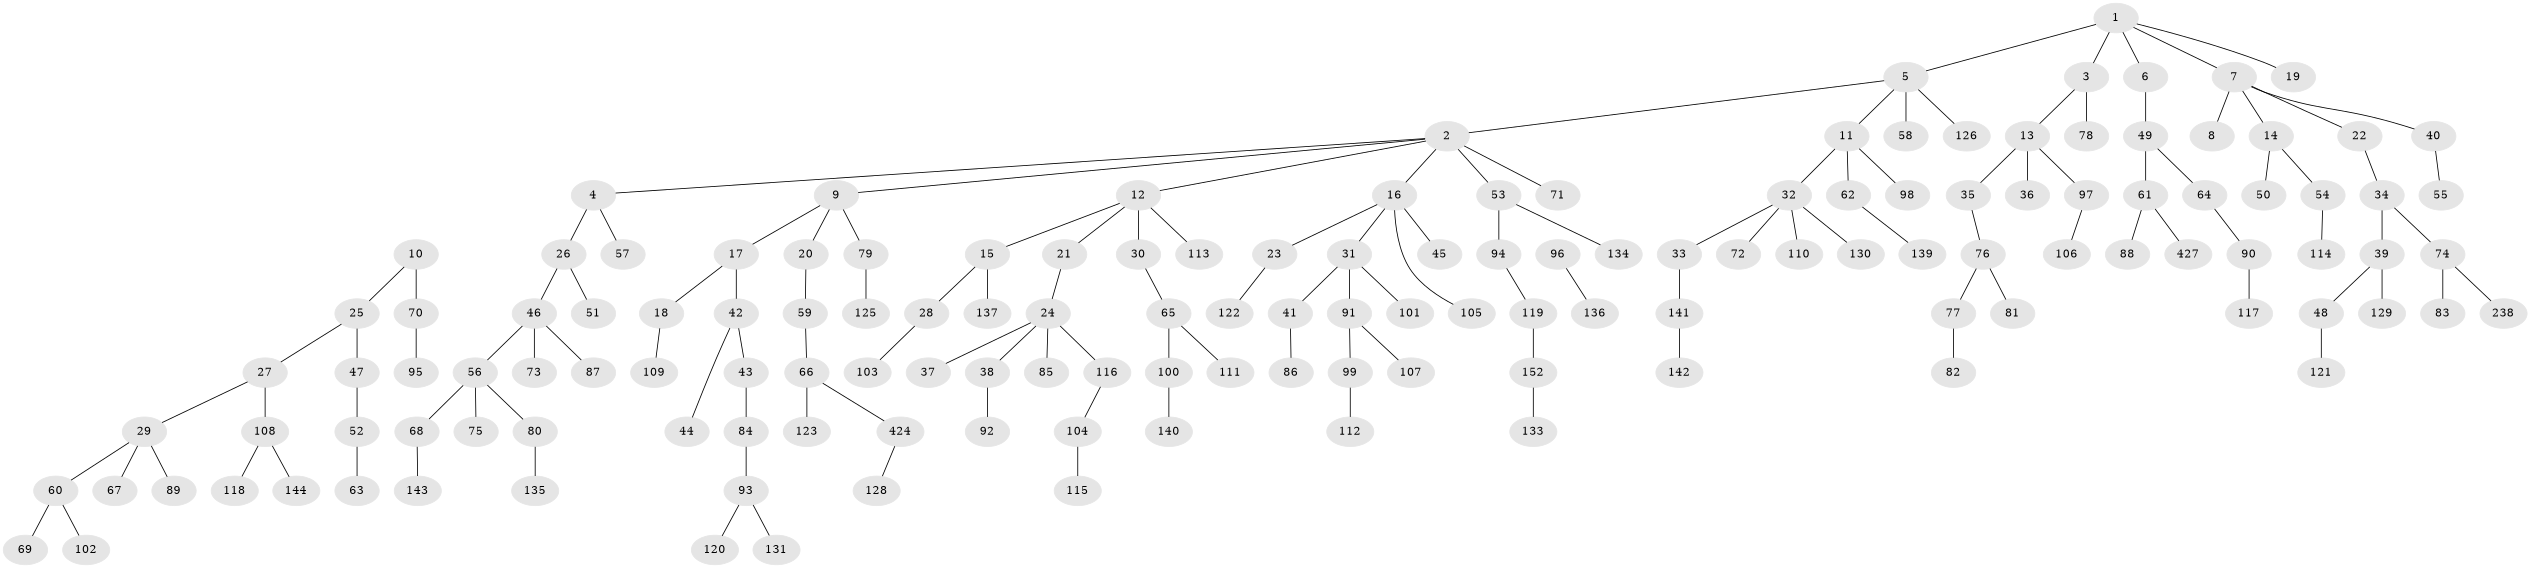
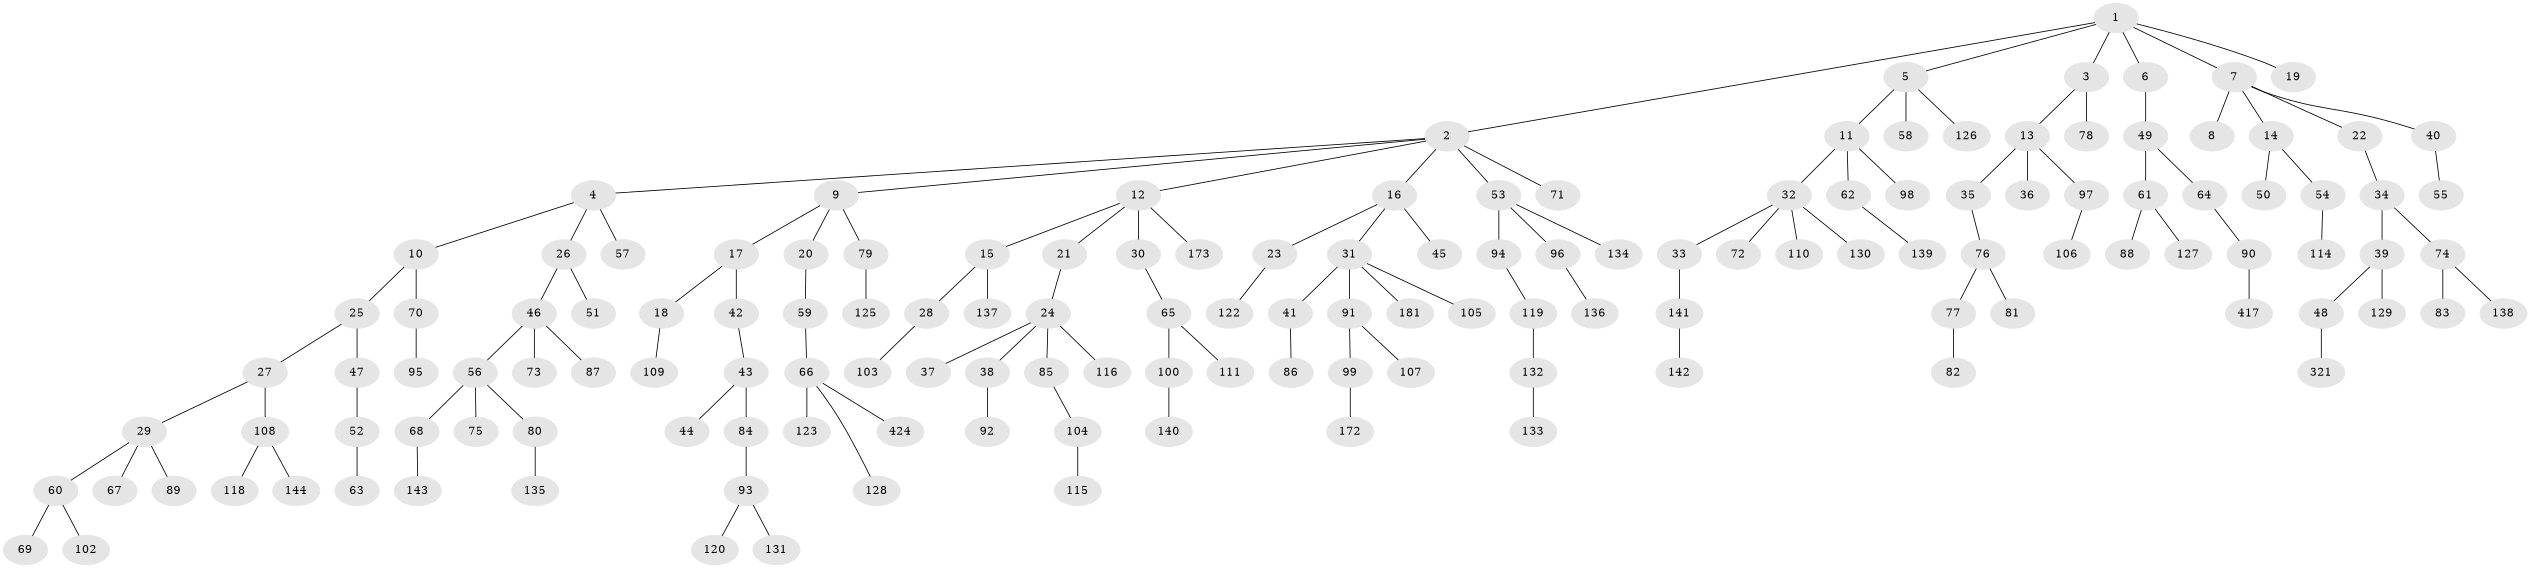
(1676, 107) -> (1782, 77)
none -> (505, 225)
none -> (1528, 225)
(1199, 254) -> (1199, 254)
(2188, 254) -> (2188, 254)
(1409, 267) -> (1410, 284)
(1410, 314) -> (1410, 314)
(2249, 314) -> (2249, 314)
(2504, 314) -> (2504, 314)
(710, 372) -> (717, 402)
(1533, 373) -> (1533, 373)
(2321, 373) -> (2321, 373)
(1093, 402) -> (1062, 402)
(1350, 432) -> (1350, 432)
(889, 461) -> (846, 430)
